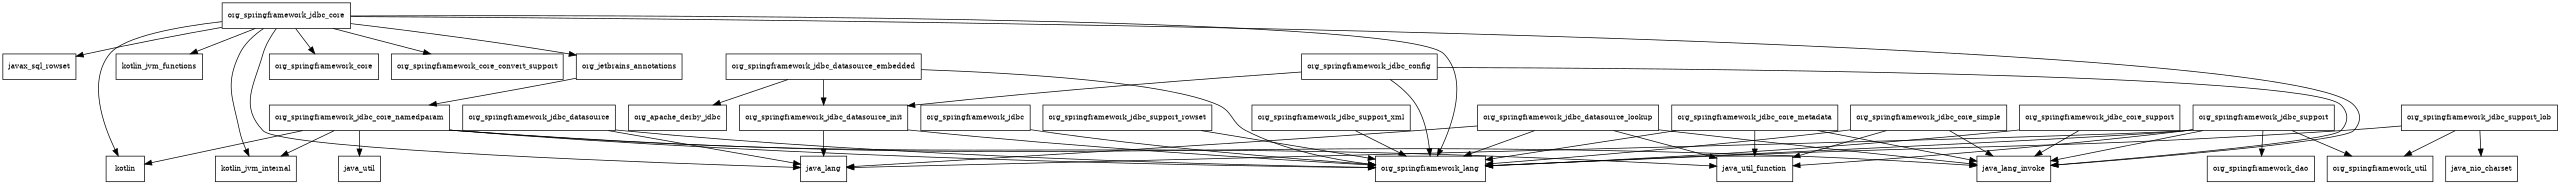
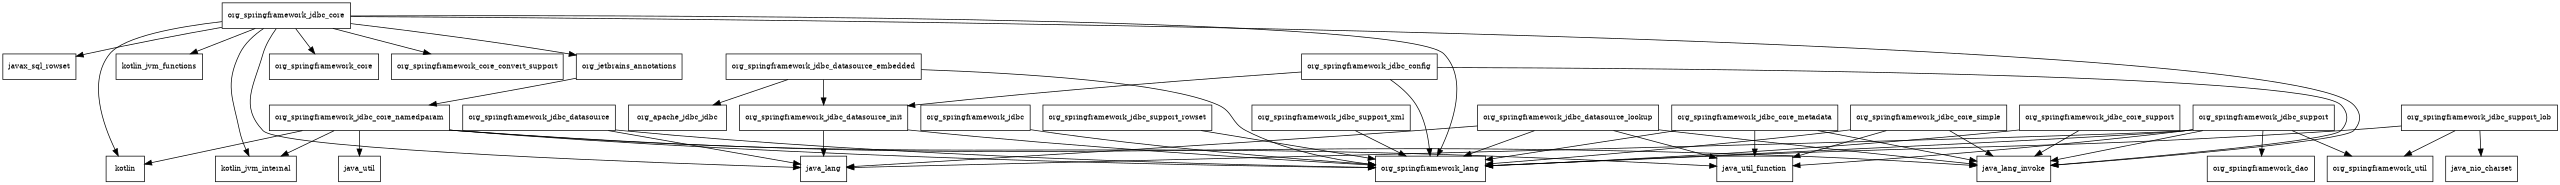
(677, 118) -> (677, 118)
